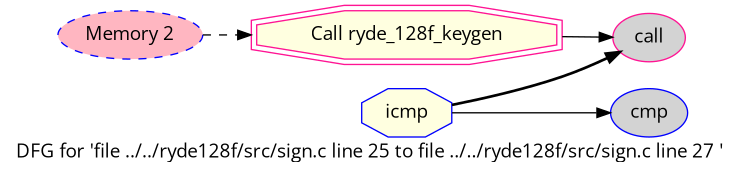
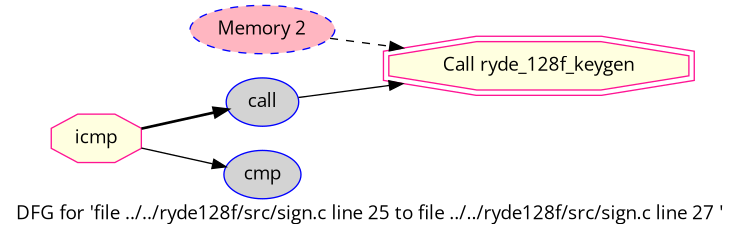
(581, 37) -> (344, 91)
(649, 38) -> (262, 102)
(407, 113) -> (96, 138)
